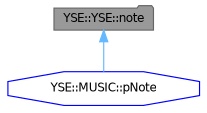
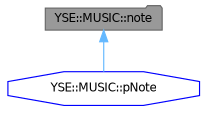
(104, 19) -> (104, 19)
